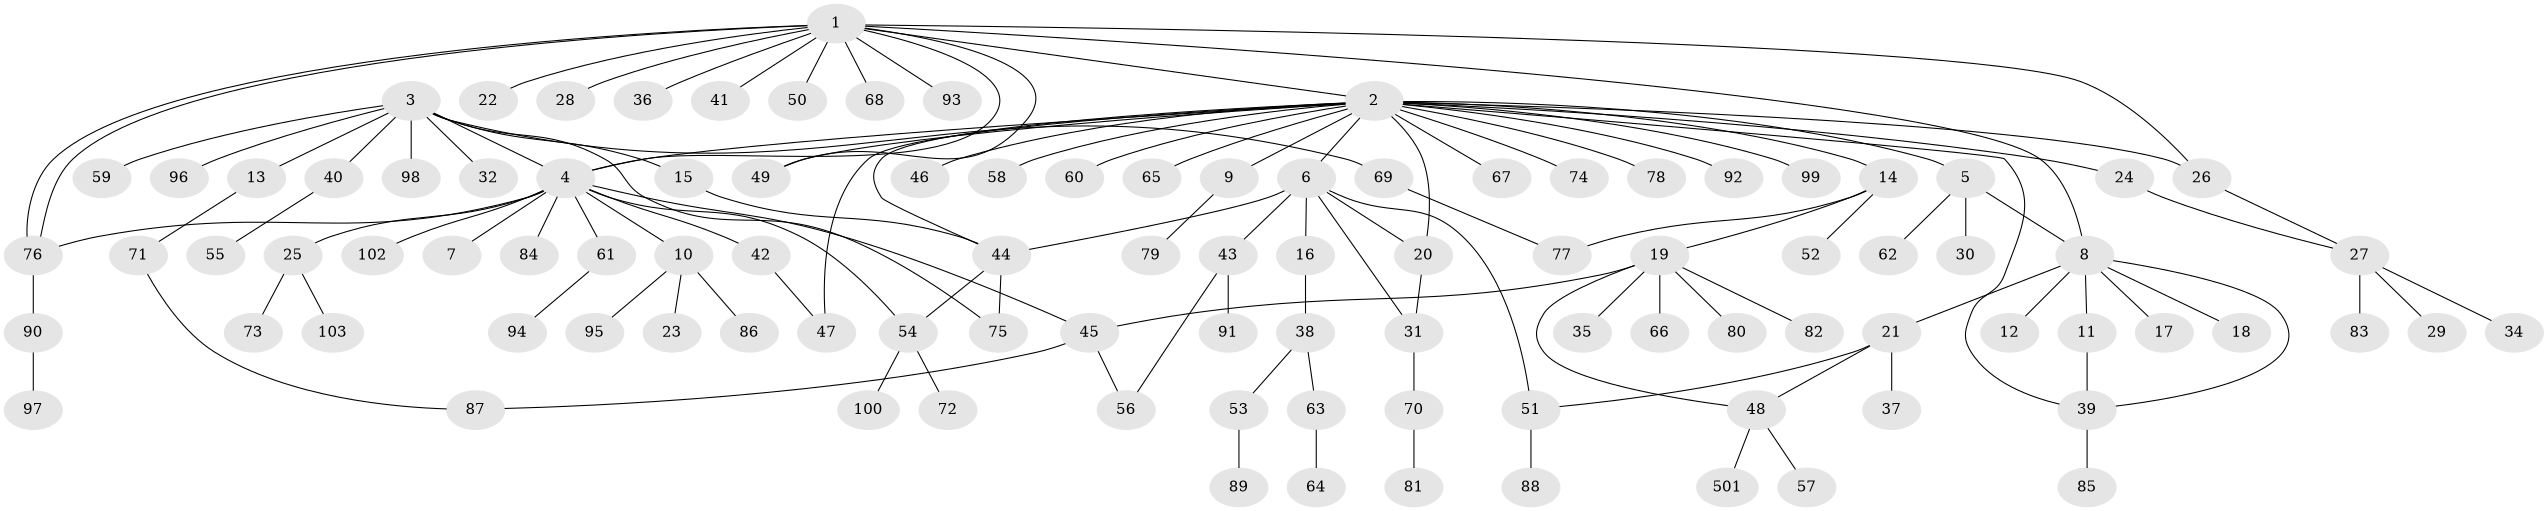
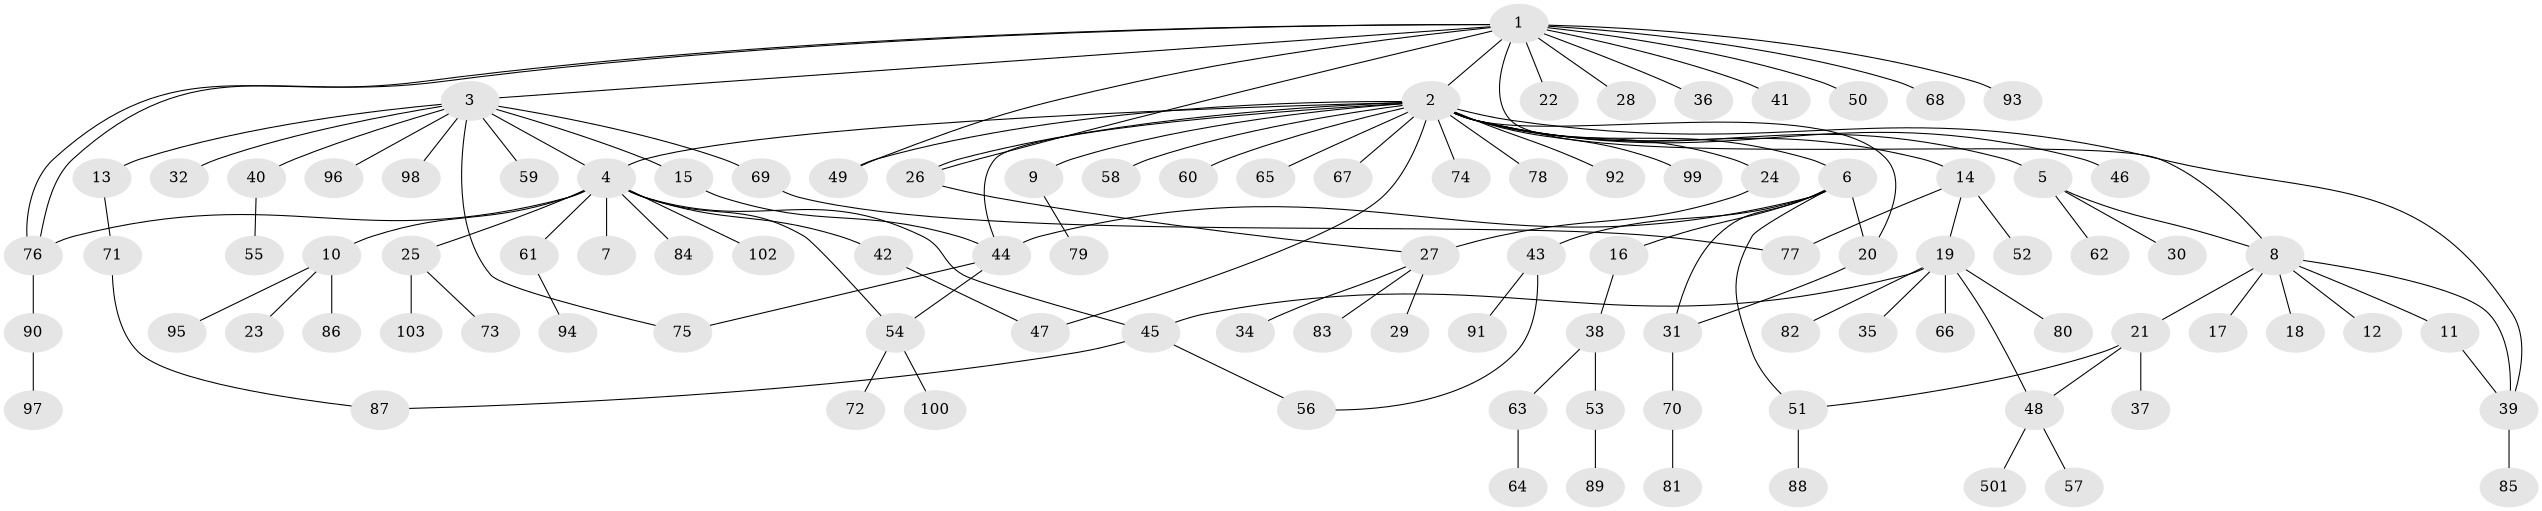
(993, 116) -> (995, 62)
